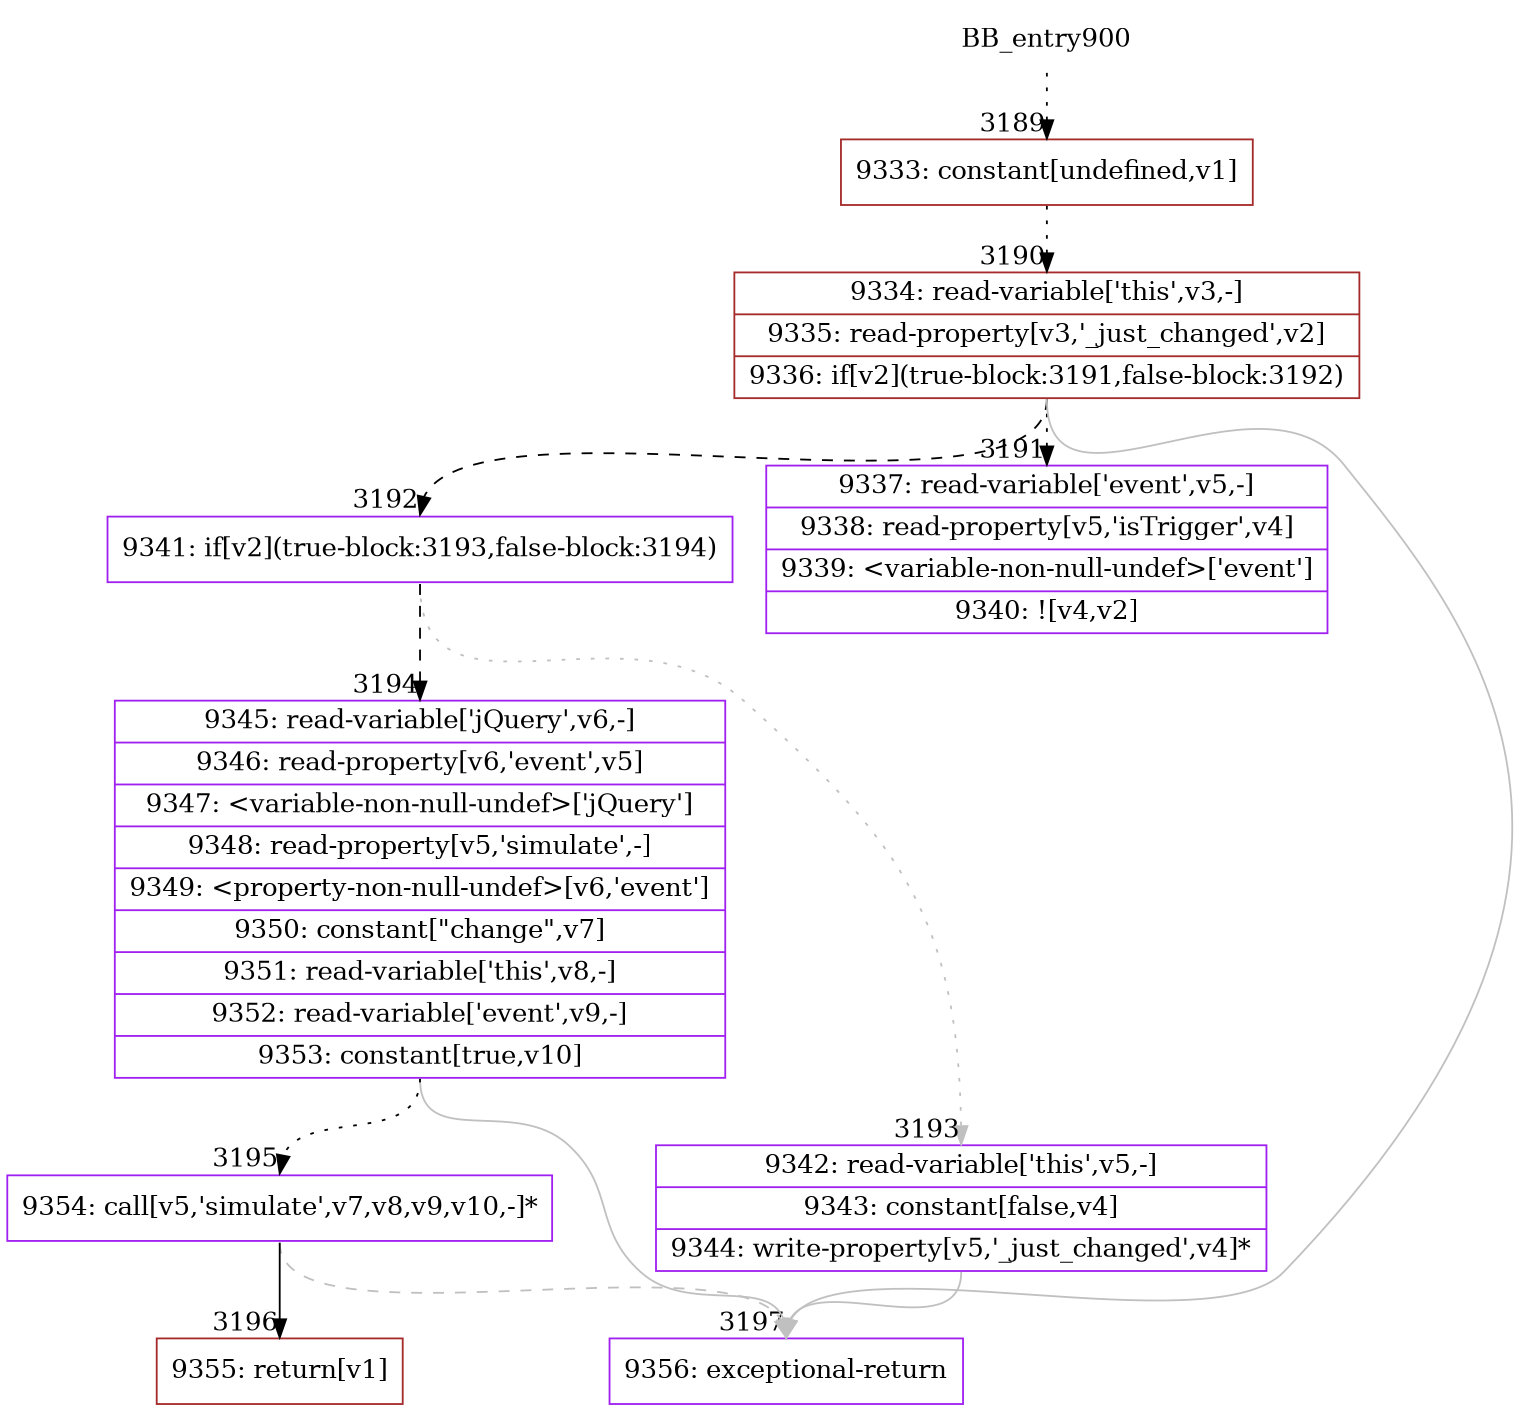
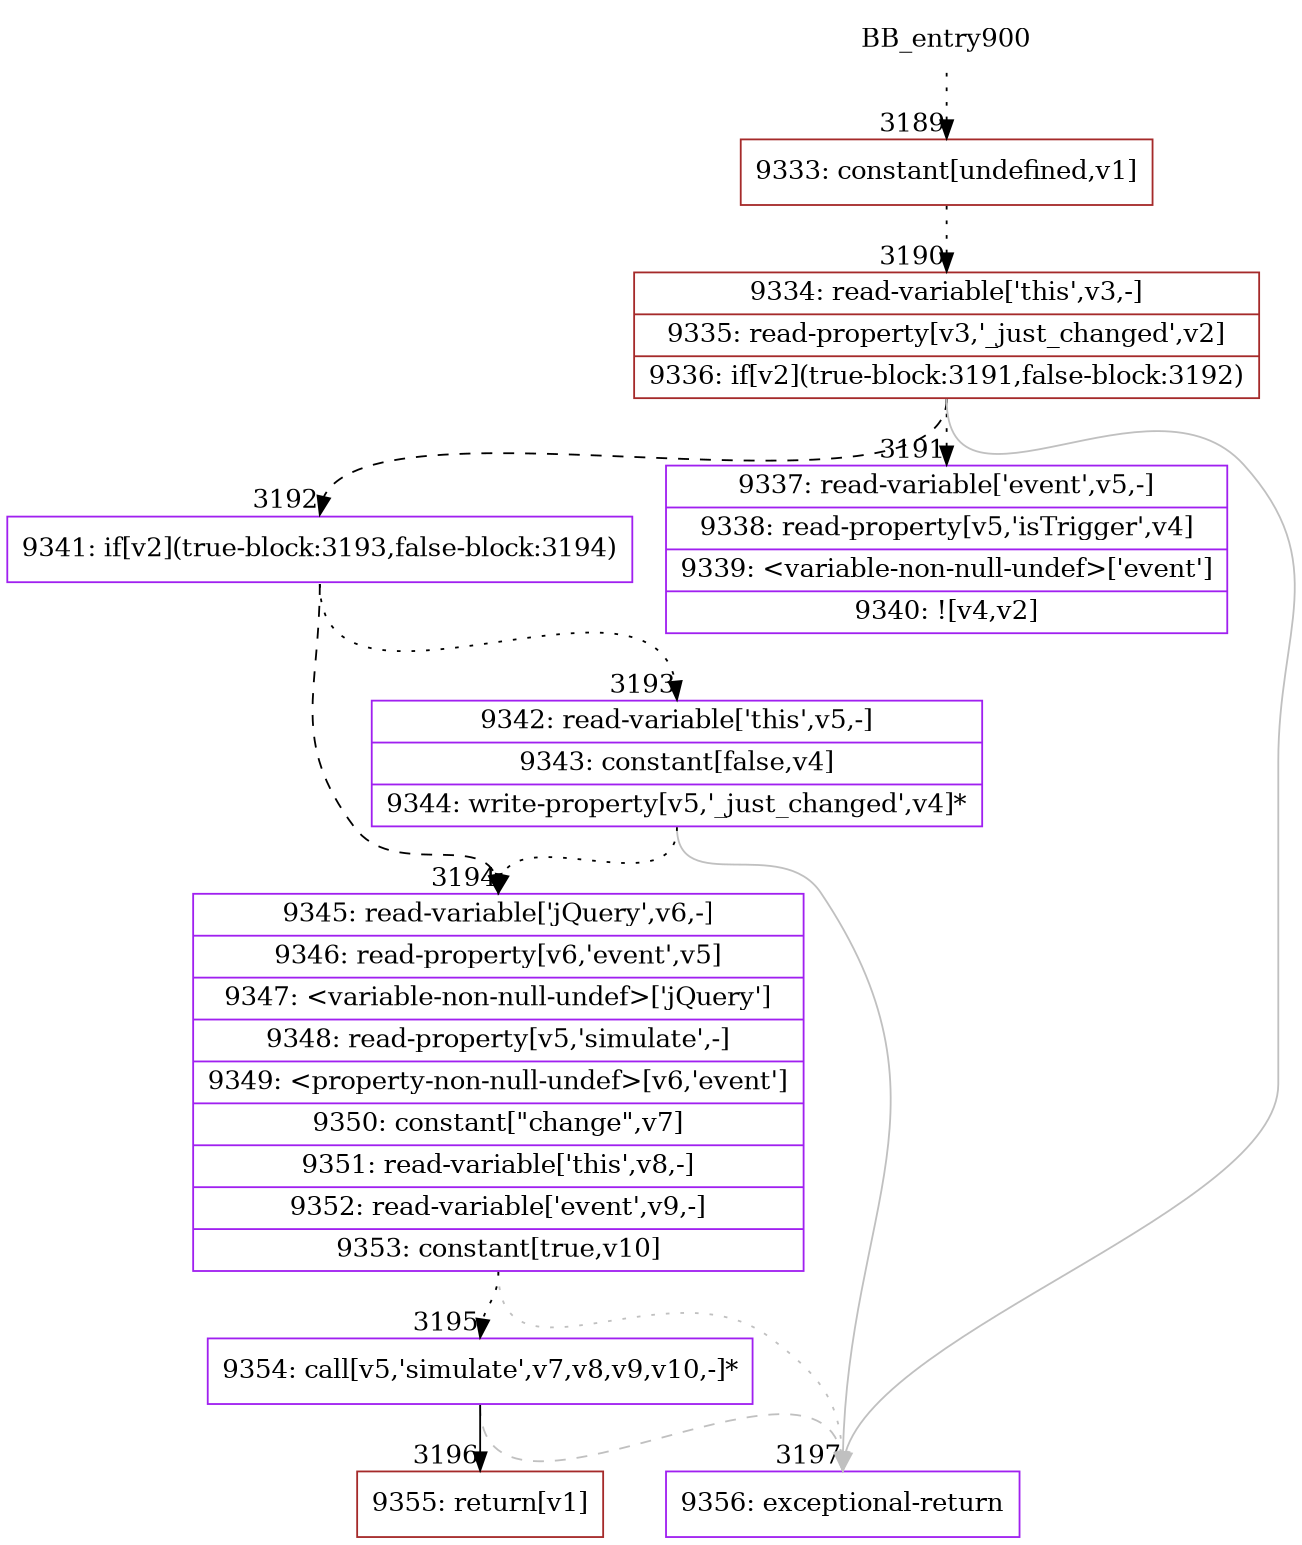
(787, 741) -> (489, 643)
none -> (597, 861)
(601, 1199) -> (689, 1313)
